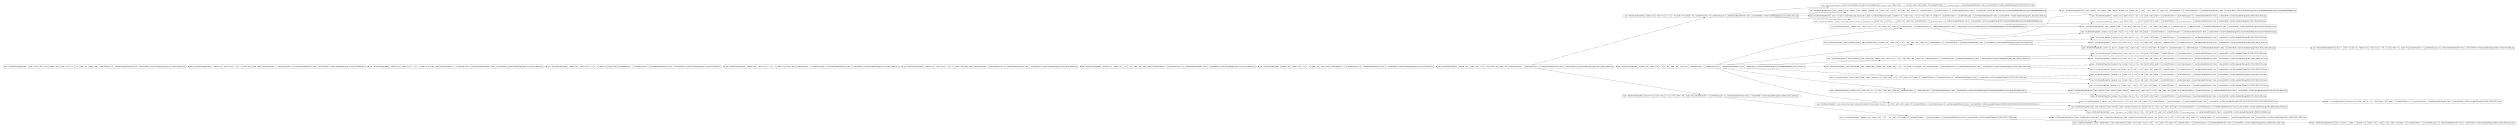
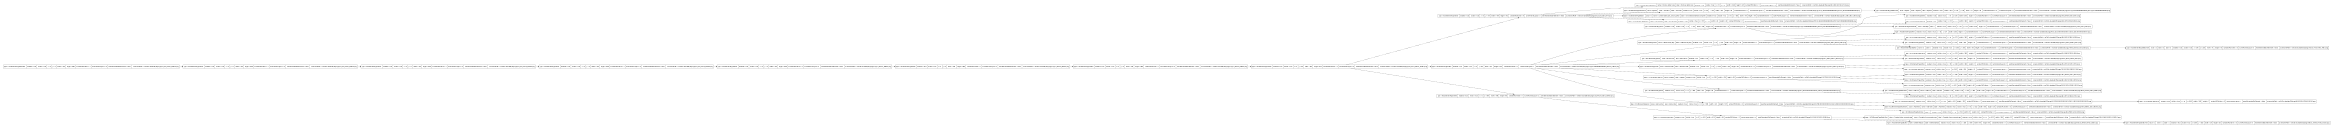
(2127, 27) -> (1941, 27)
(95, 67) -> none
